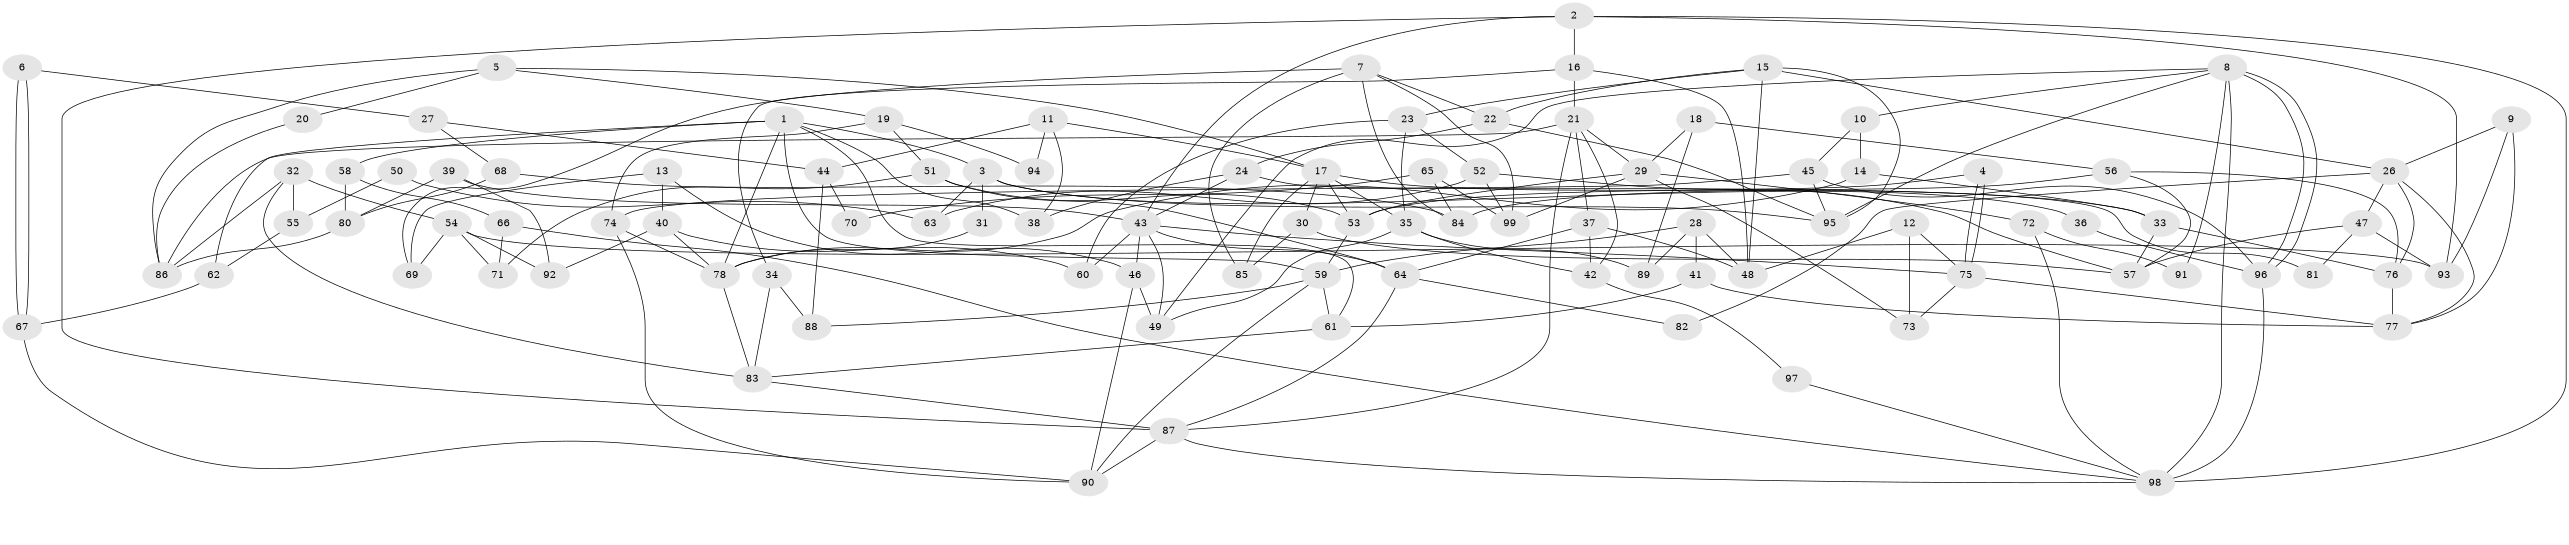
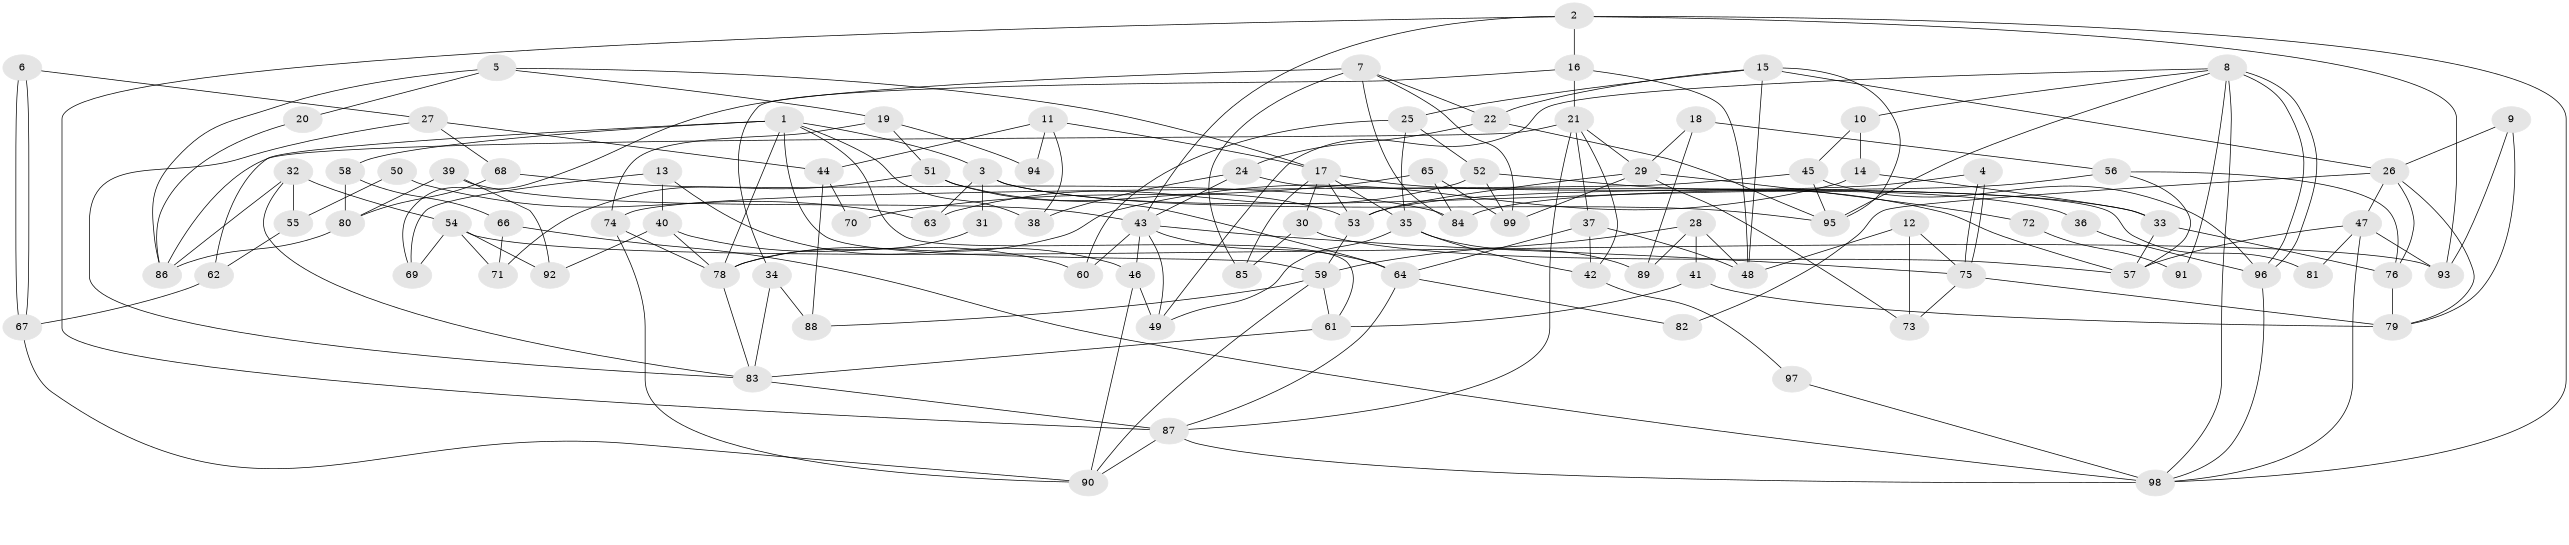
(1408, 120) -> (1408, 120)
none -> (202, 325)
(2392, 327) -> (2392, 327)
(2059, 371) -> (2340, 417)
